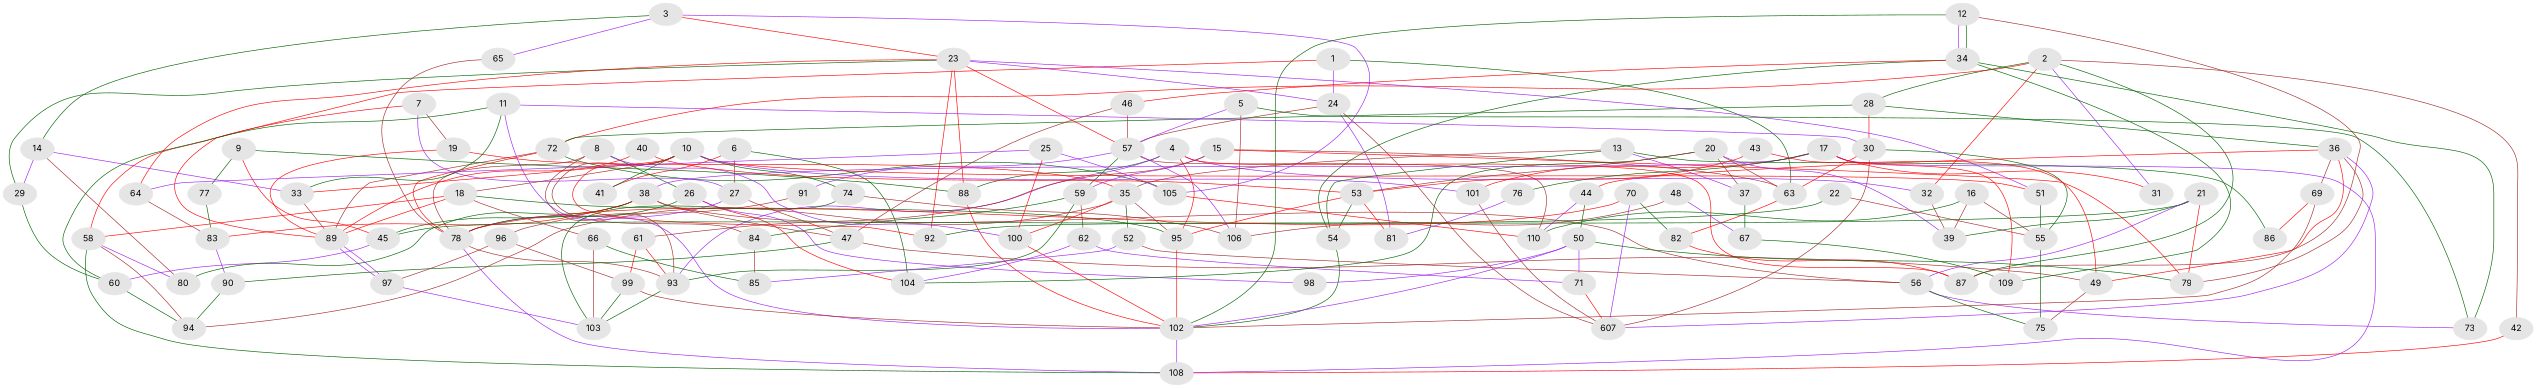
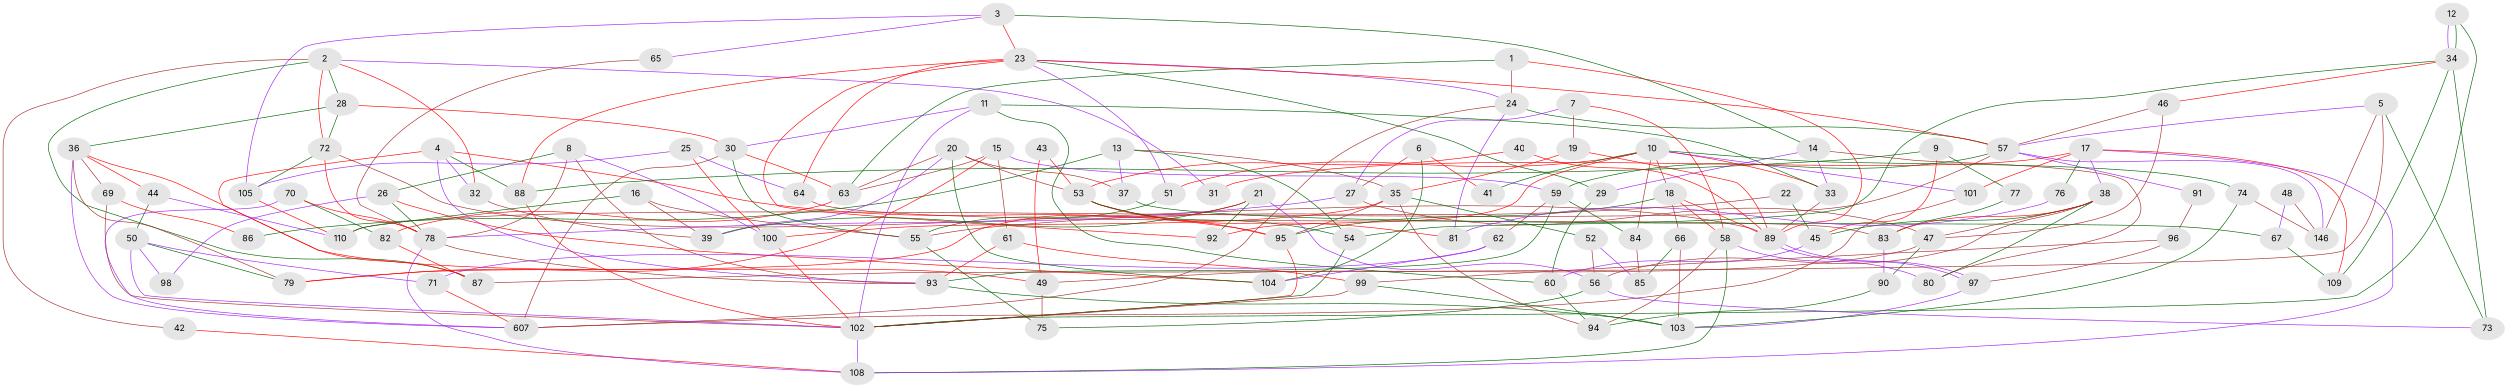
(1333, 77) -> (1512, 82)
(1215, 124) -> (1757, 128)
(2360, 146) -> (1841, 268)
(1235, 239) -> (2322, 239)
